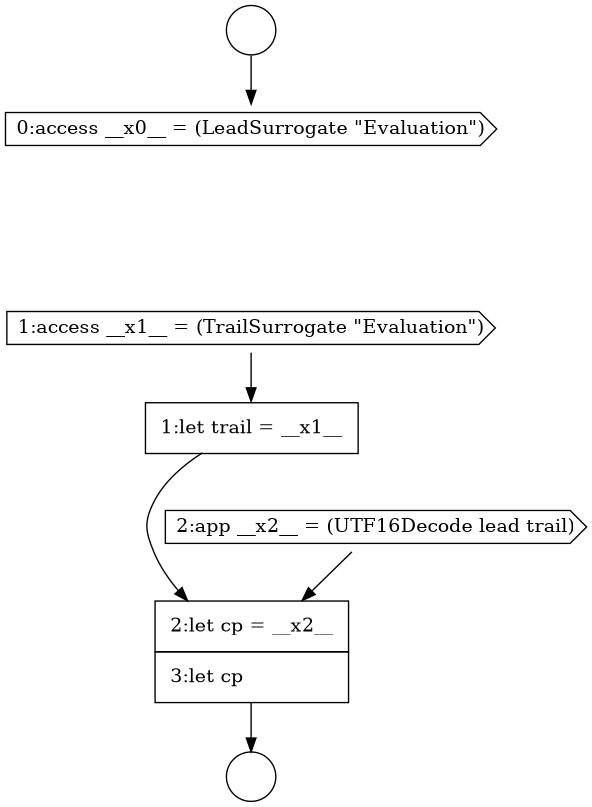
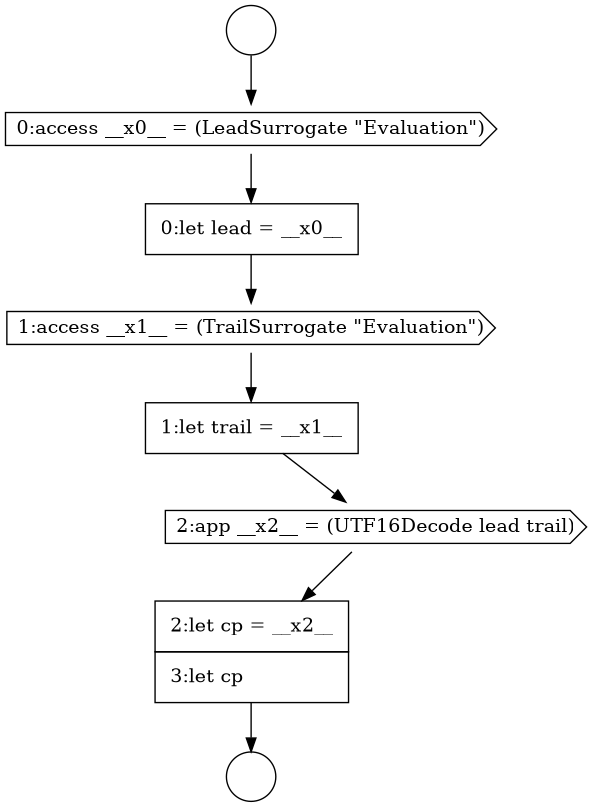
none -> (251, 228)
(149, 515) -> (309, 473)
